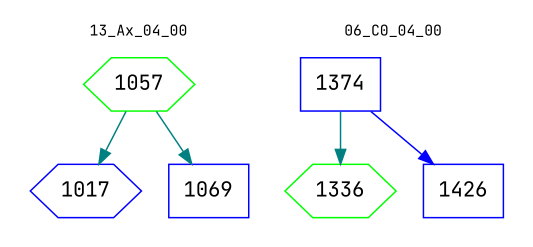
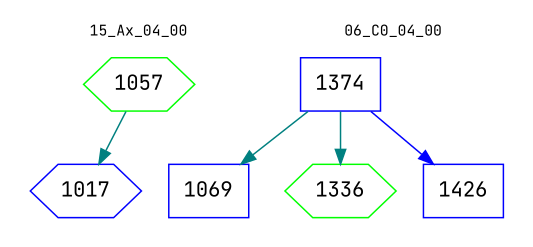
(139, 32) -> (139, 32)
(170, 132) -> (282, 132)
